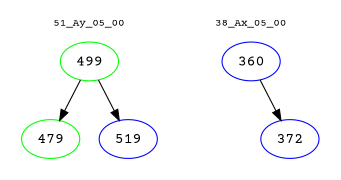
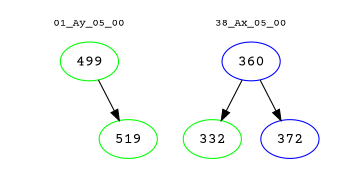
(89, 23) -> (89, 23)
(51, 139) -> none
(128, 139) -> (128, 139)
none -> (212, 139)
